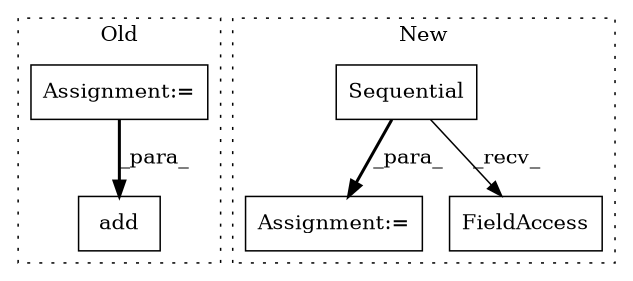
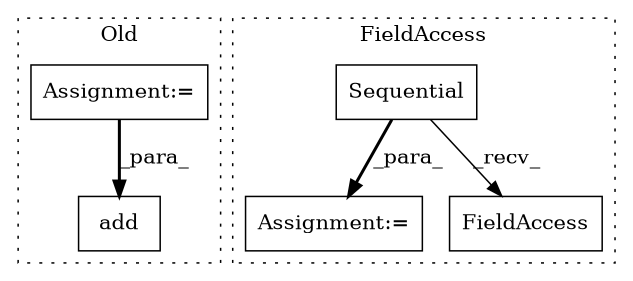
(424, 36) -> (424, 36)
